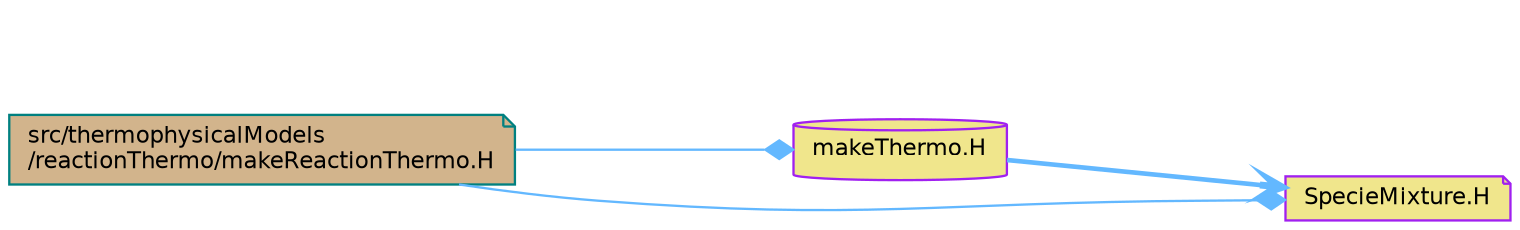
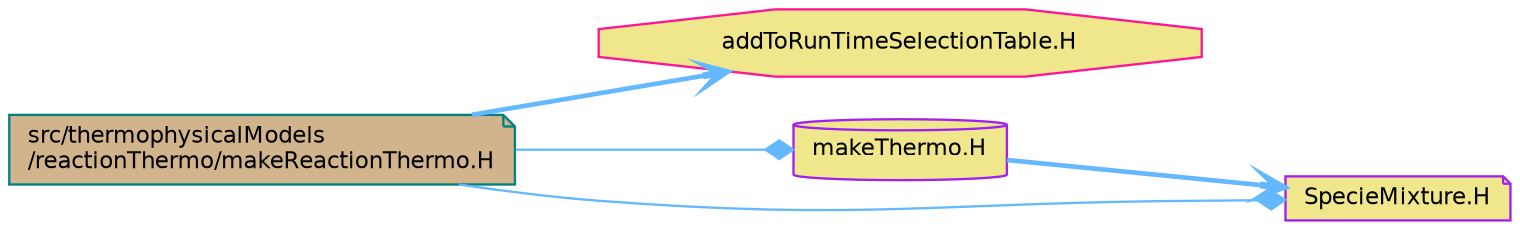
none -> (900, 43)
